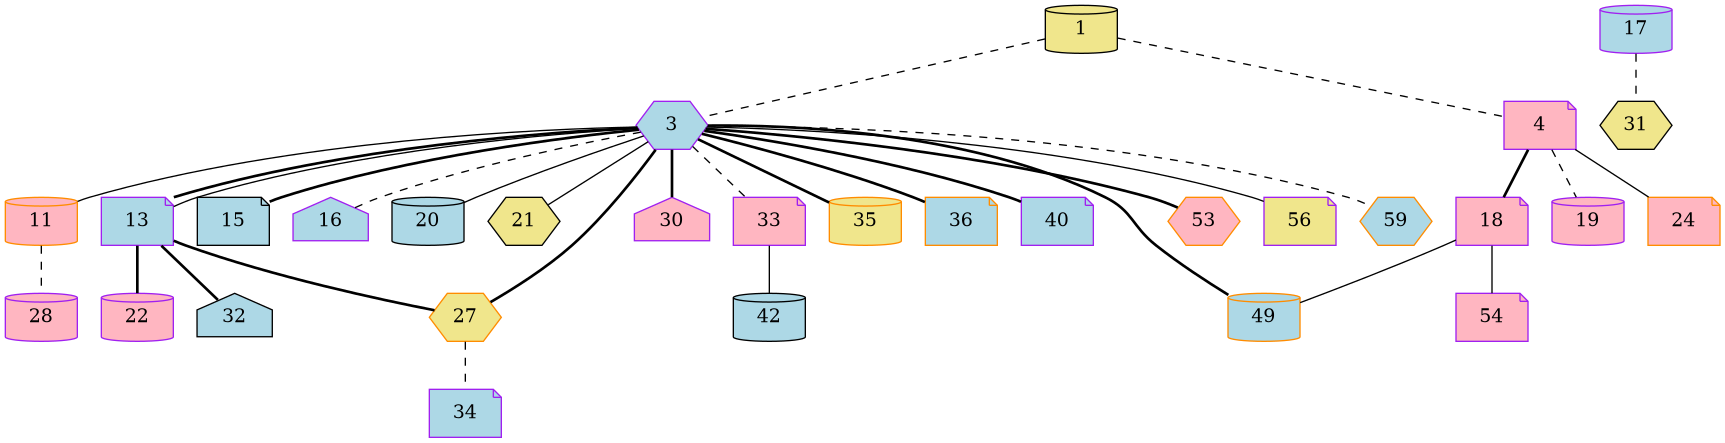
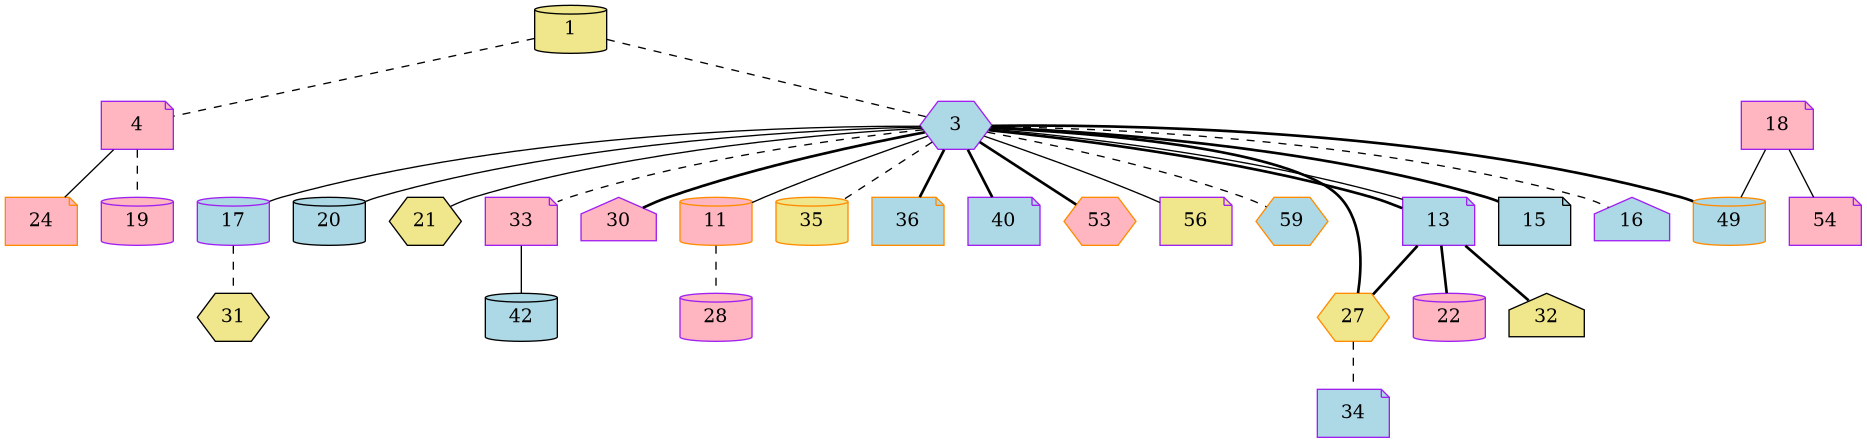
none -> (592, 143)
(764, 171) -> (889, 170)
(1516, 173) -> none
(235, 317) -> (1547, 317)
